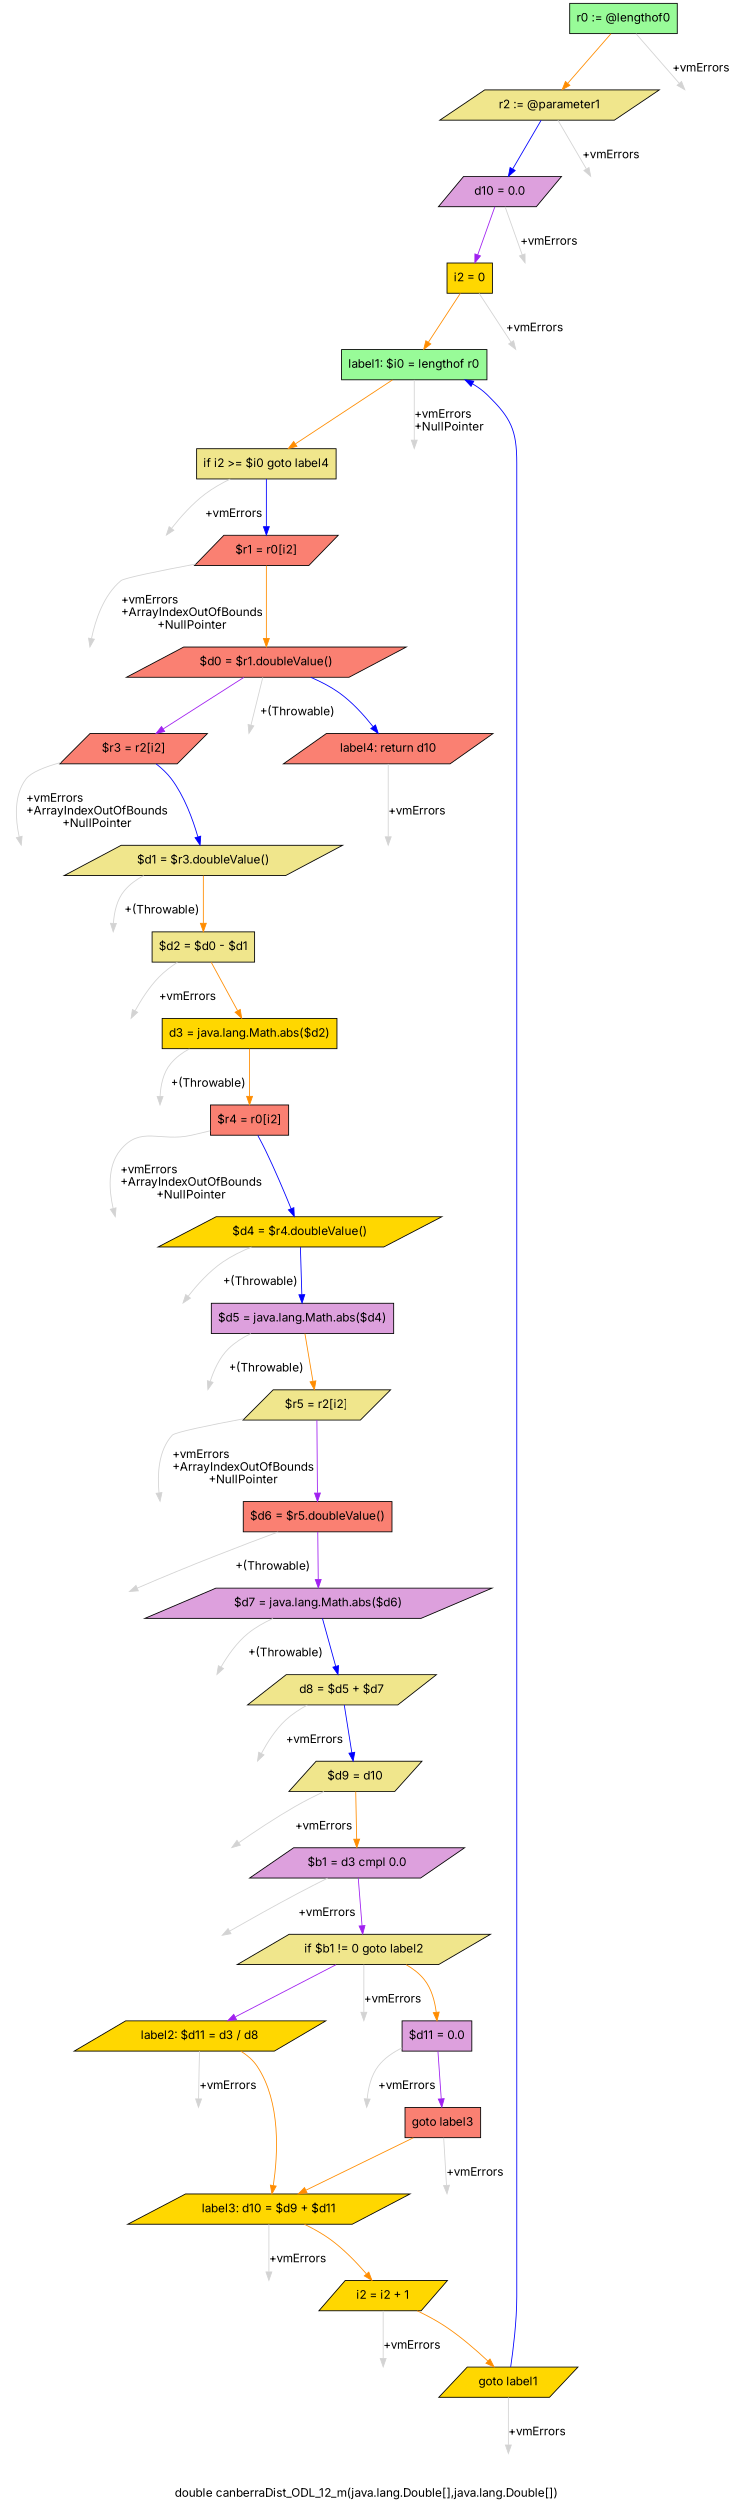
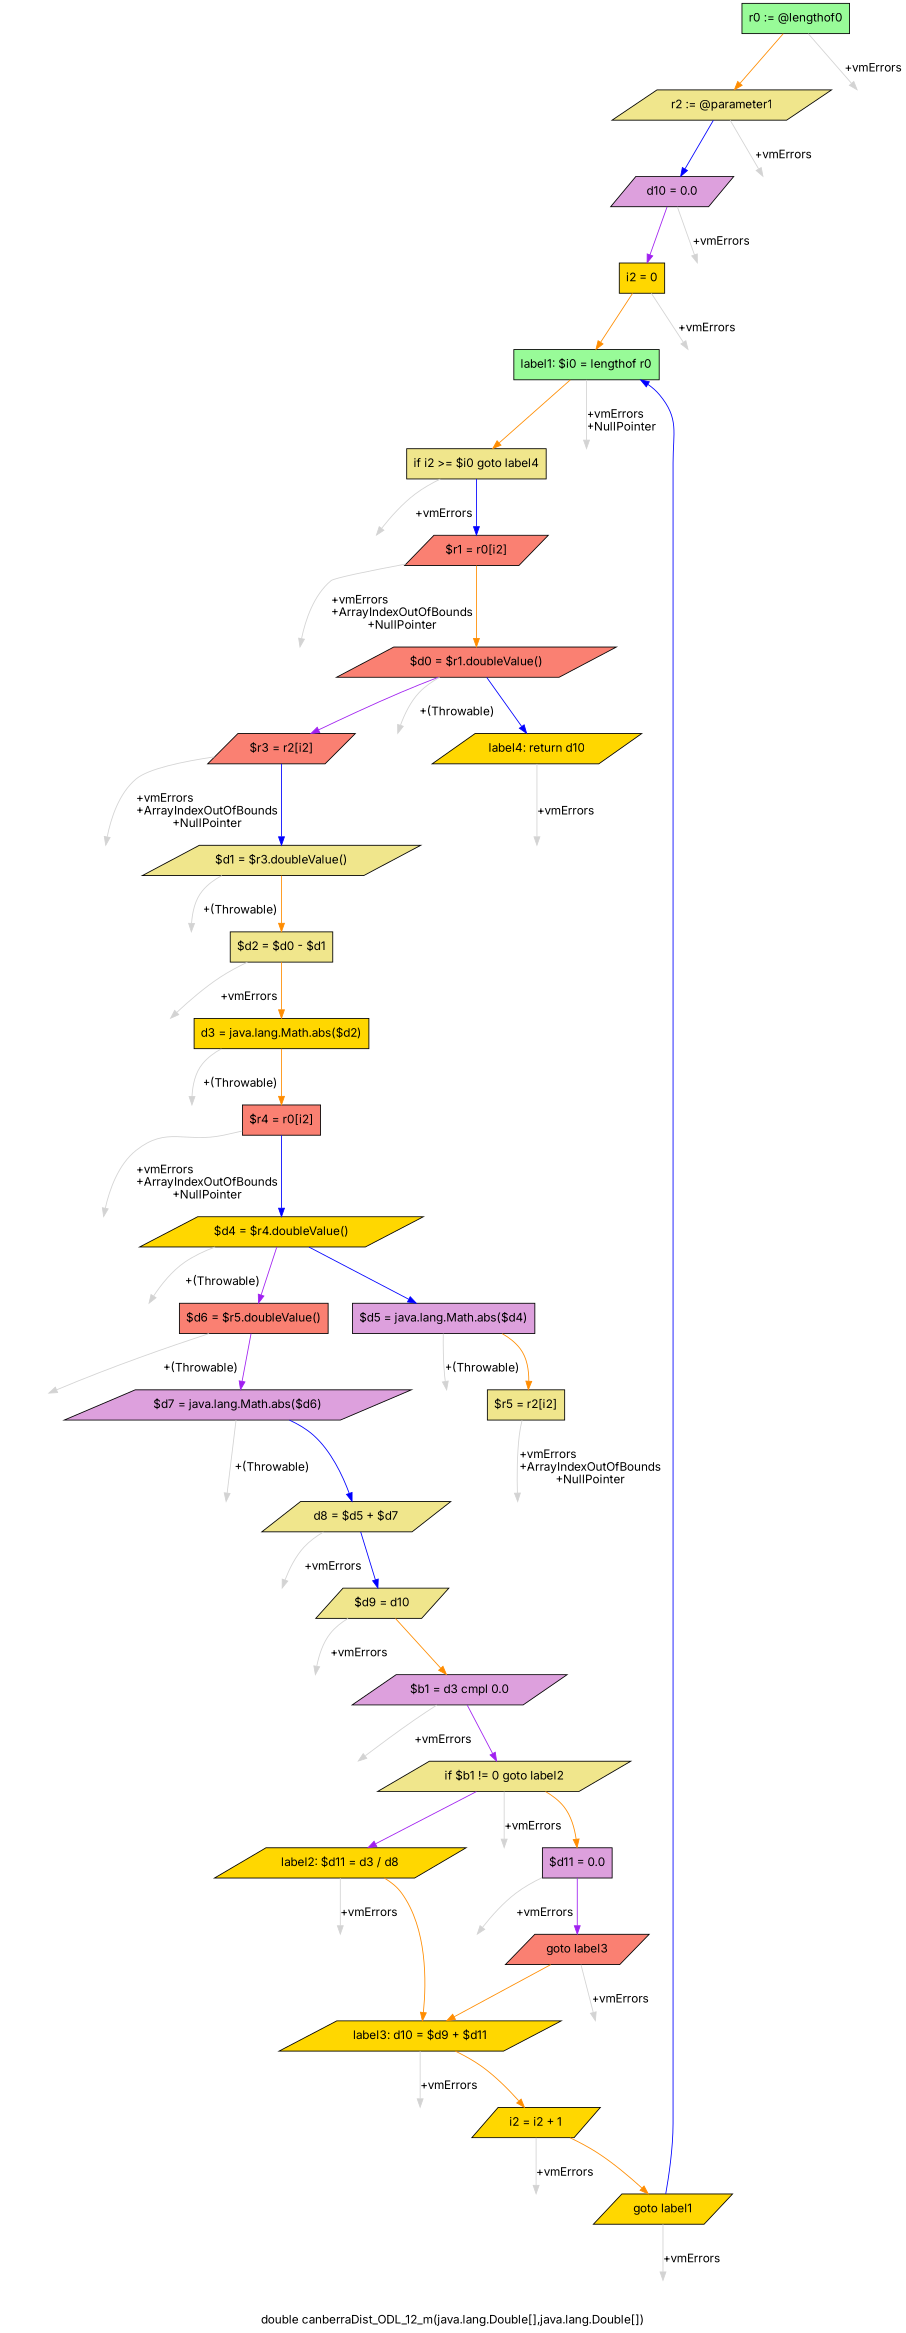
(388, 749) -> (537, 749)
(317, 1405) -> (526, 1405)
(317, 1456) -> (269, 1271)
(443, 2123) -> (577, 1949)
